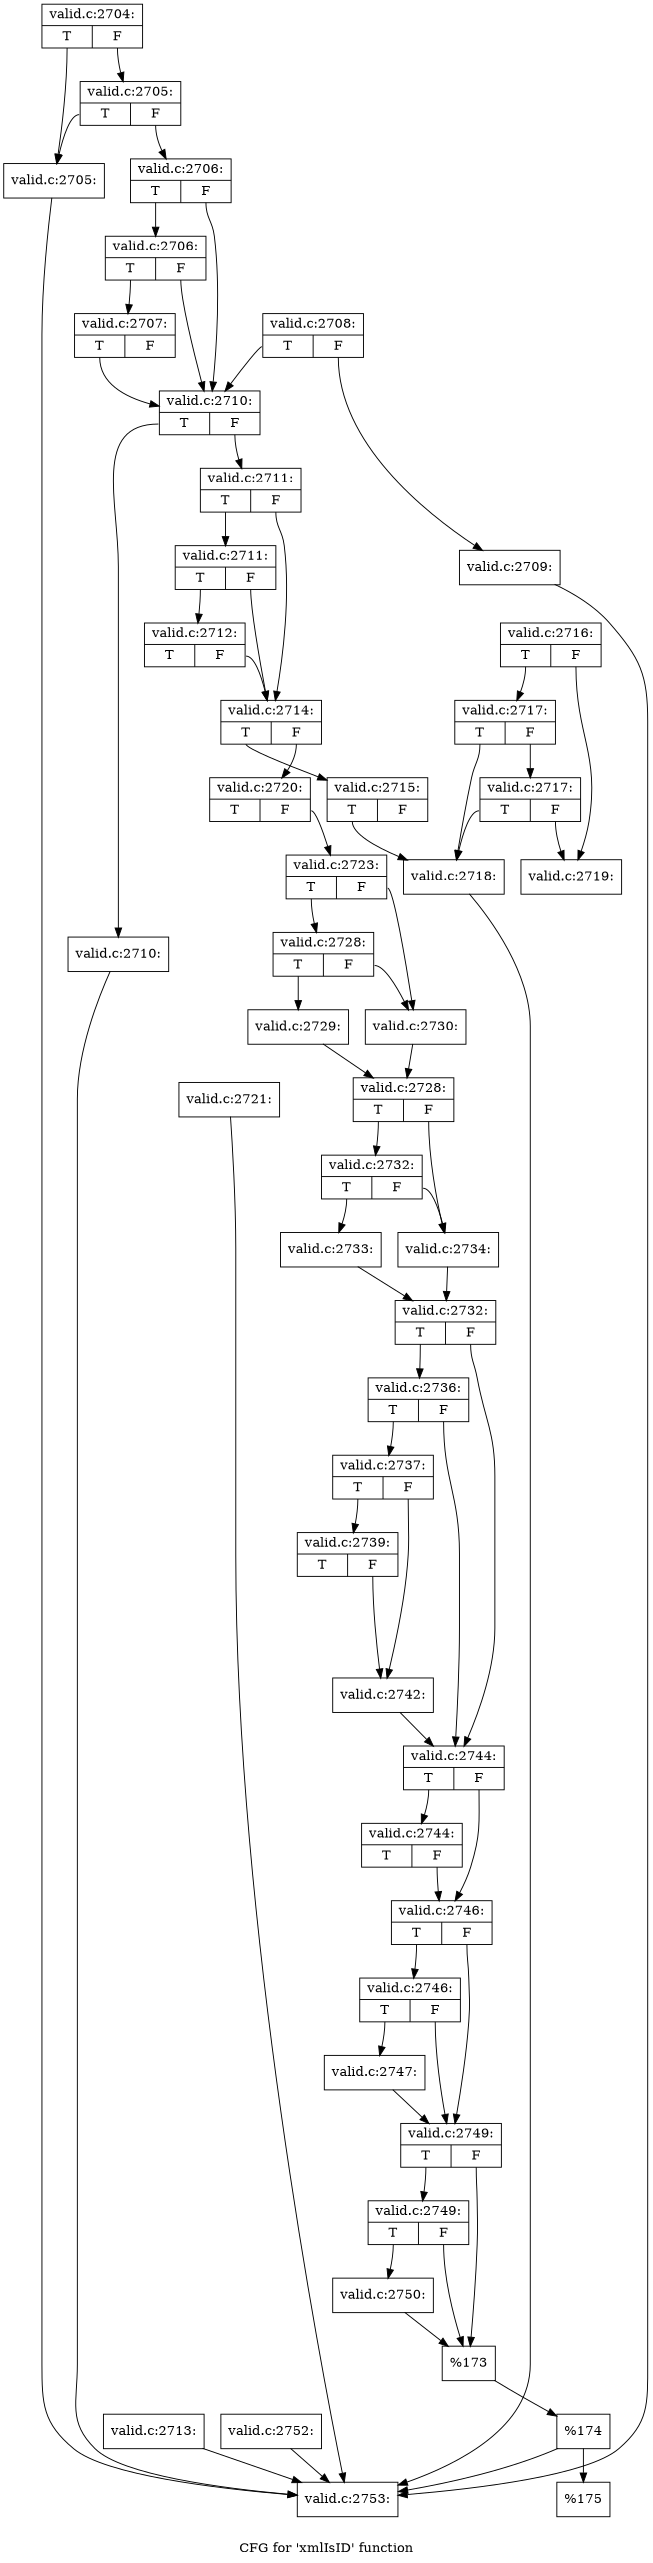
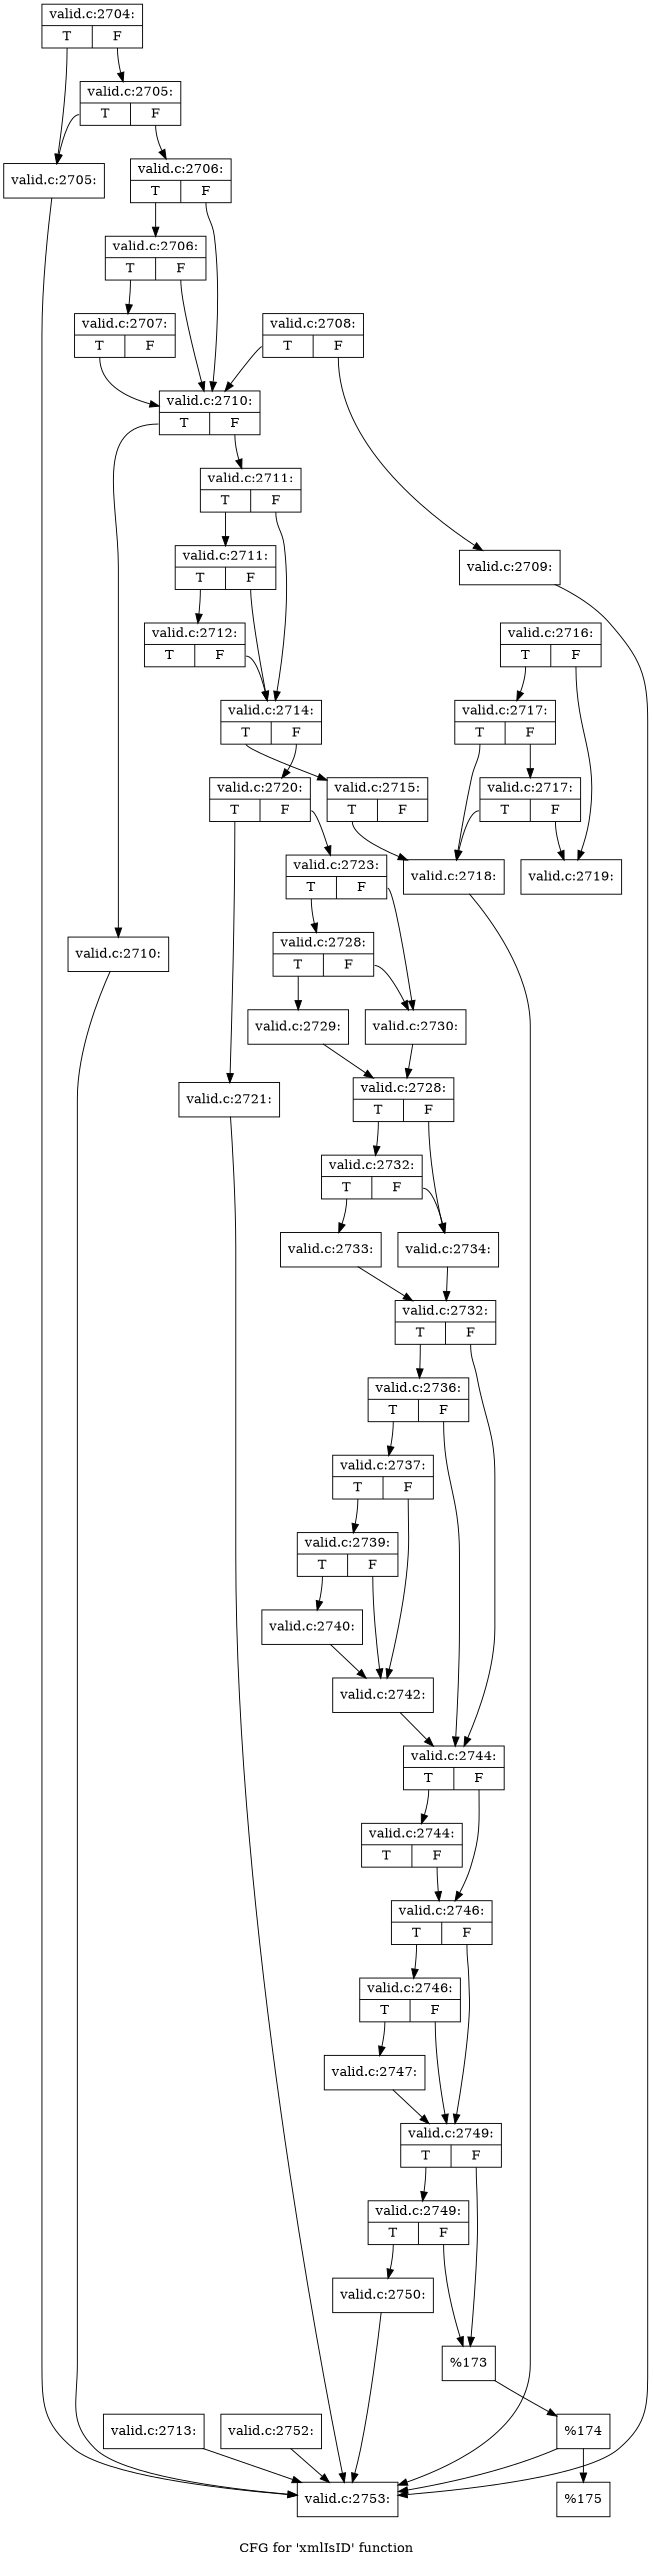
none -> (233, 947)
none -> (312, 1627)
(423, 2326) -> (370, 2393)
